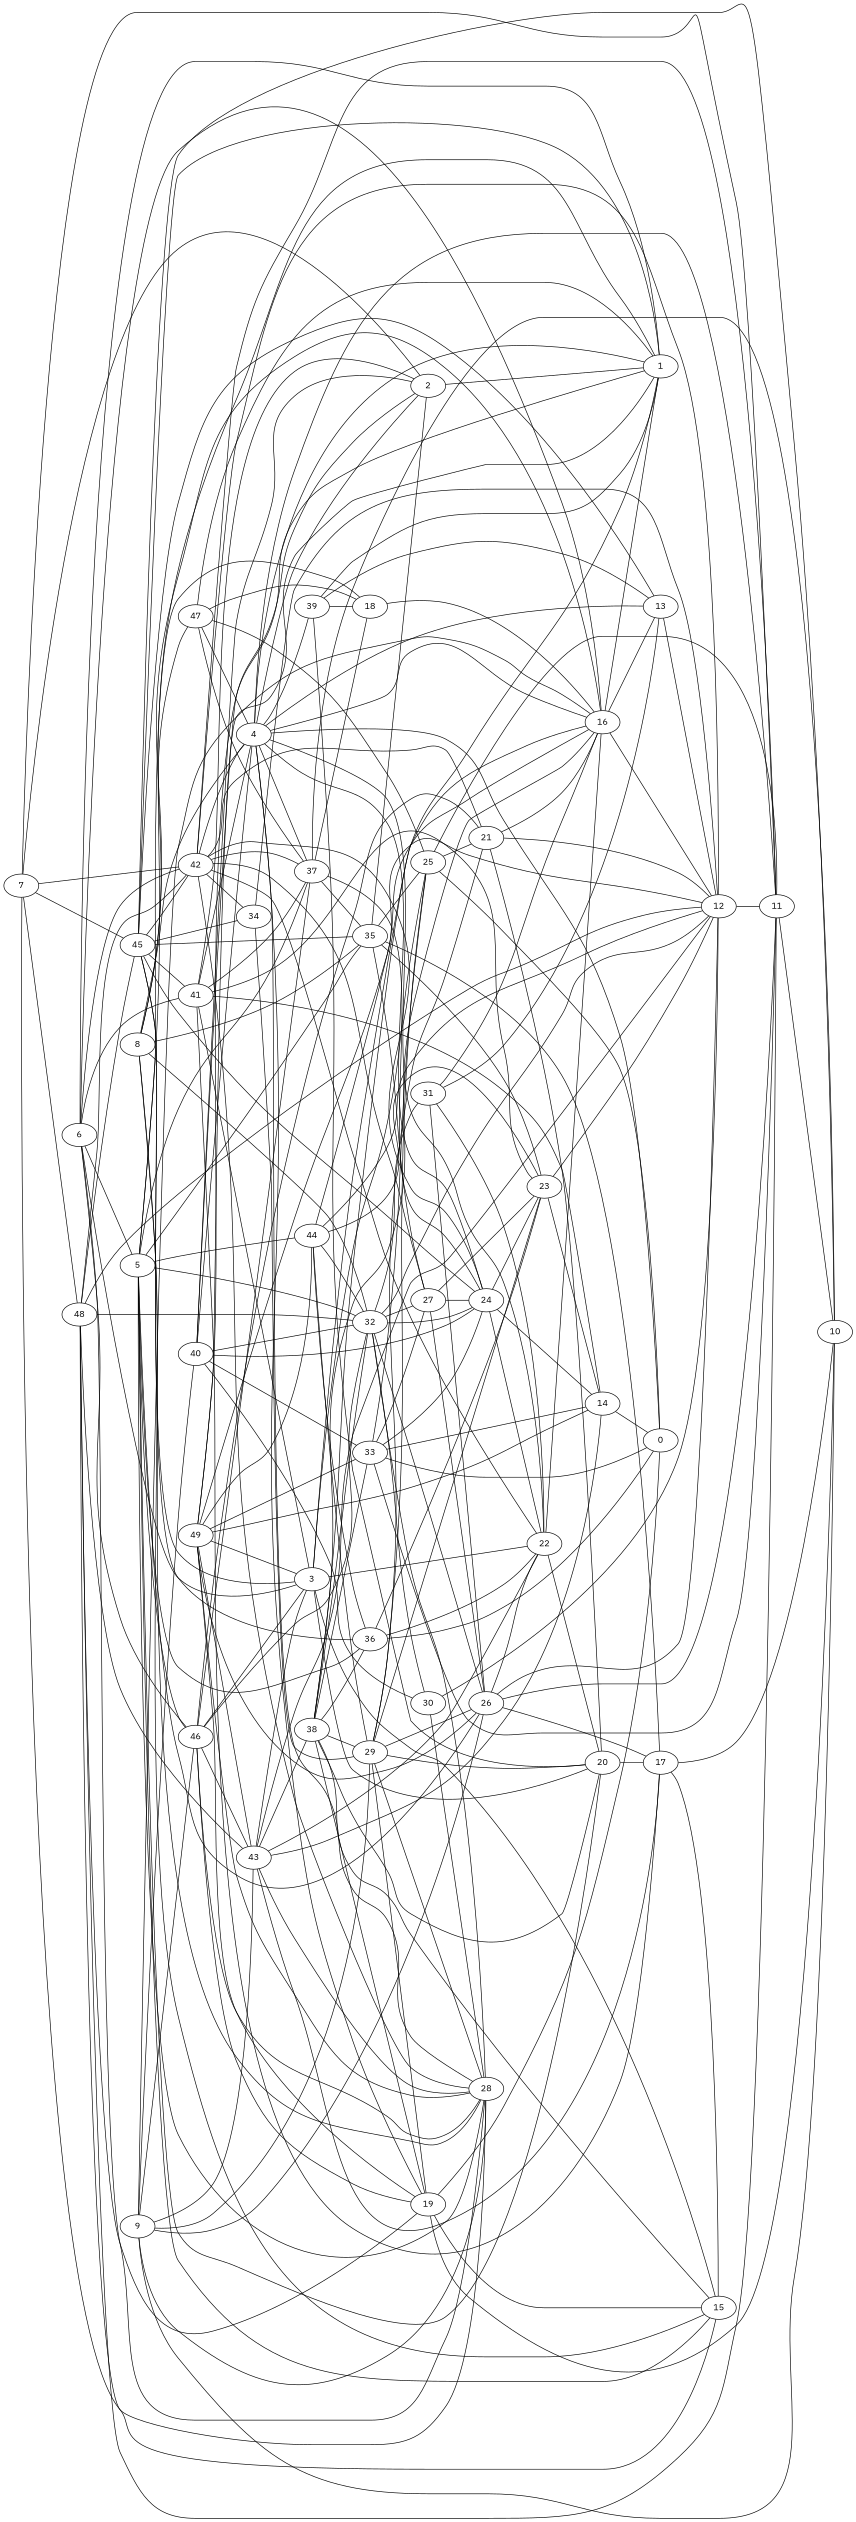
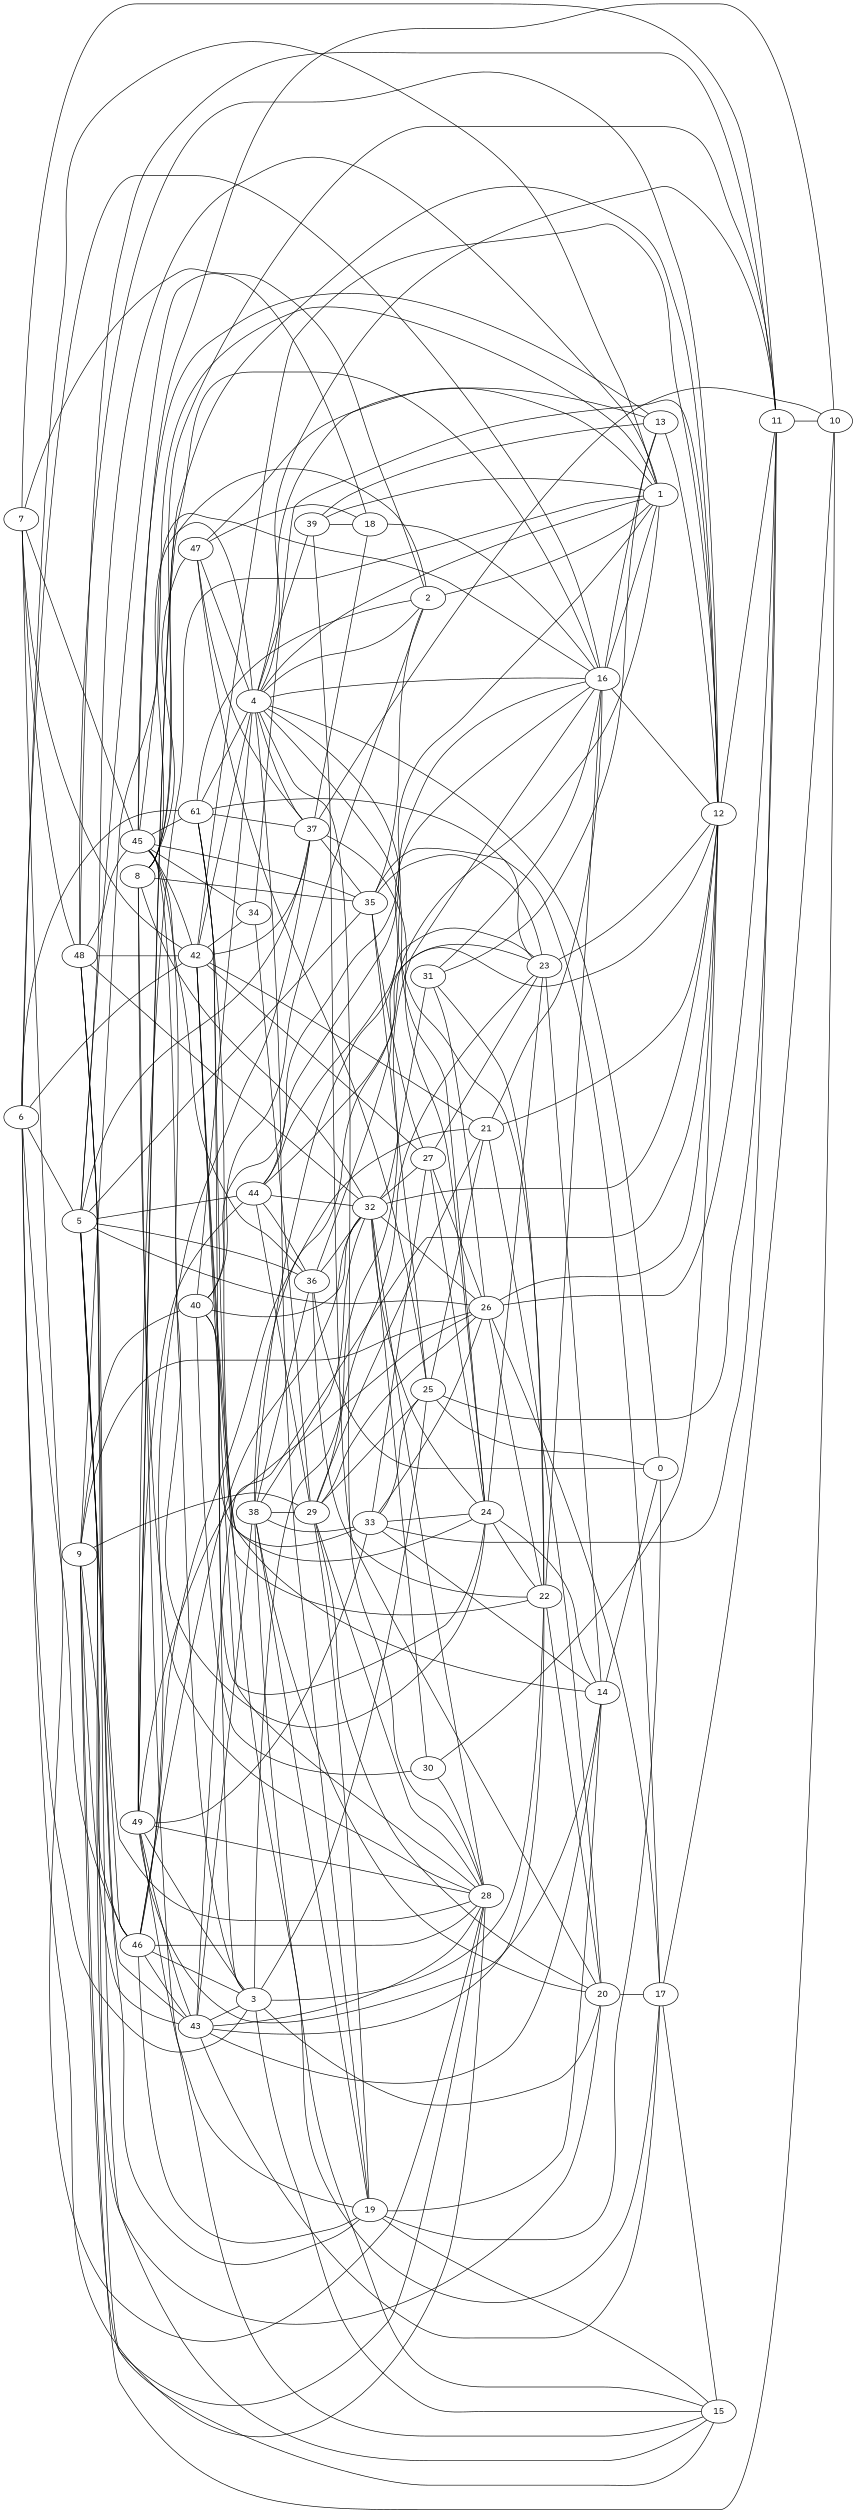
(536, 62) -> (313, 208)
(196, 995) -> (196, 812)
(246, 1284) -> (341, 1245)
(518, 1477) -> (439, 1420)
(798, 2034) -> (579, 2023)
